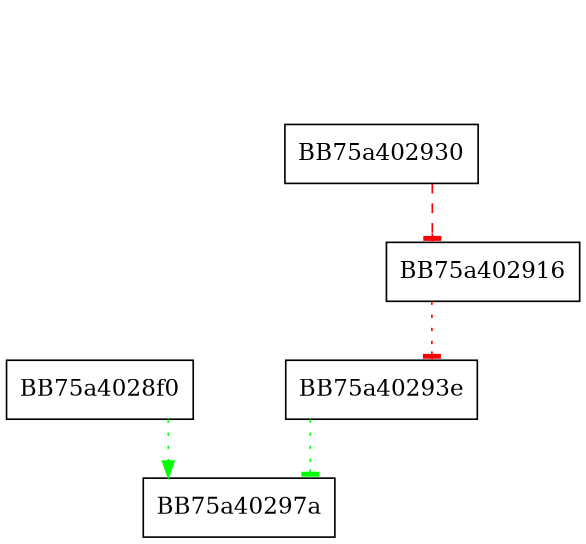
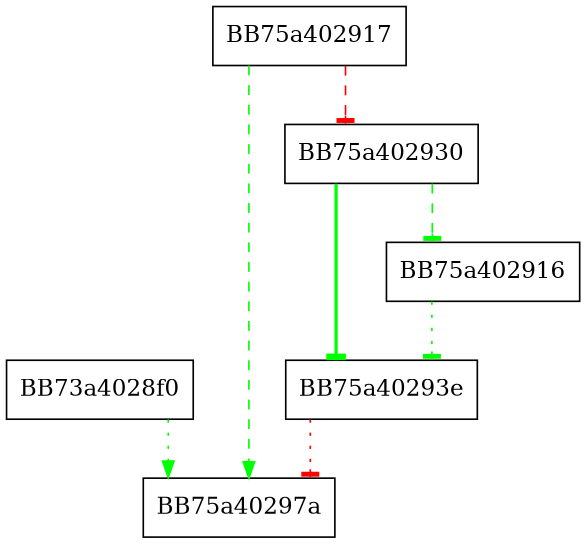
none -> (309, 36)
(432, 209) -> (432, 209)
none -> (336, 268)
(432, 326) -> (432, 326)
(100, 390) -> (100, 390)
(310, 444) -> (310, 444)
